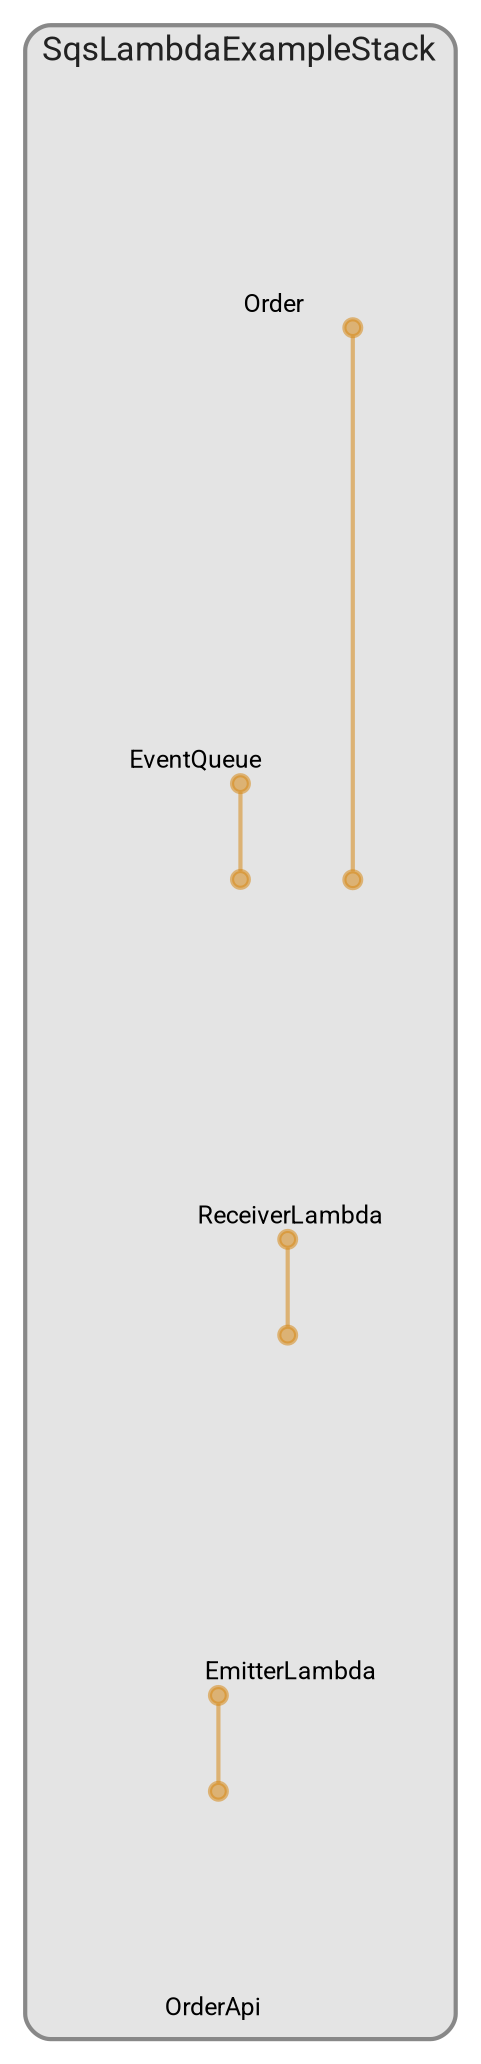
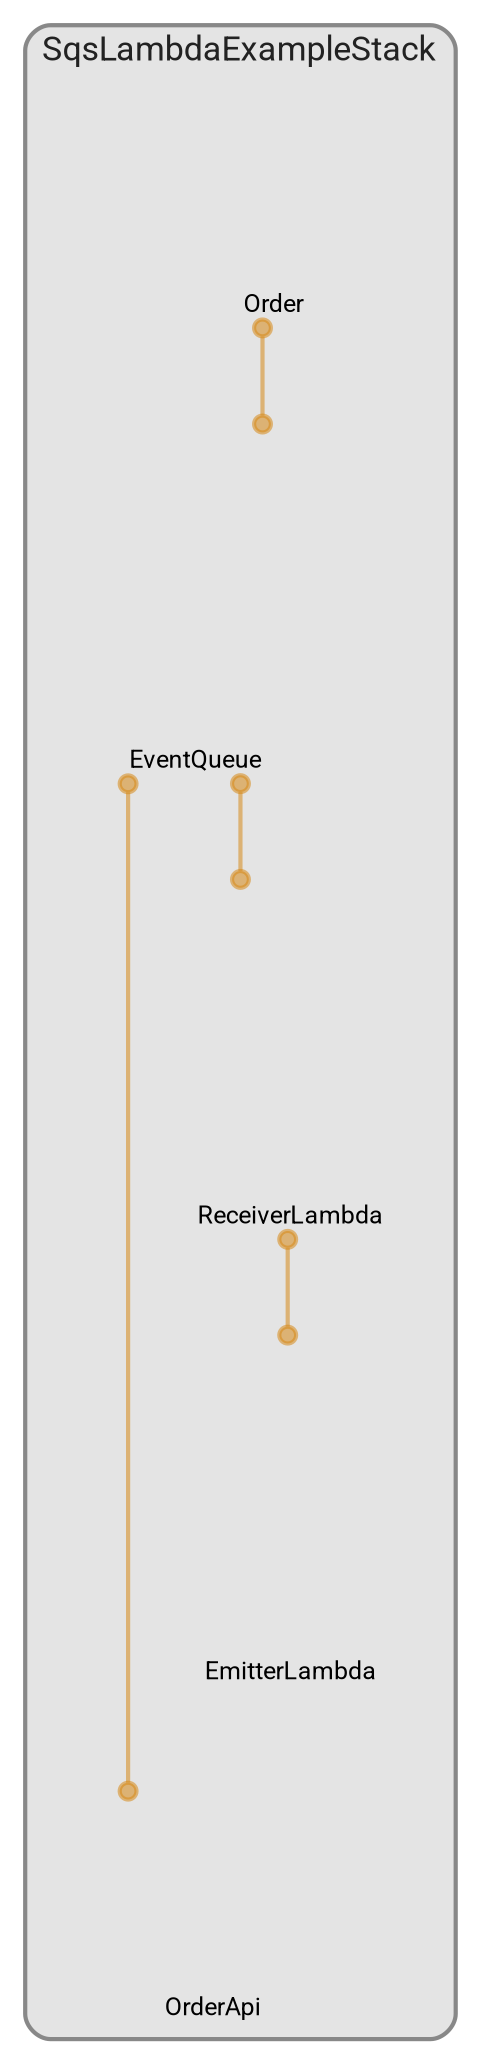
(353, 604) -> (262, 376)
(218, 1743) -> (128, 1287)
